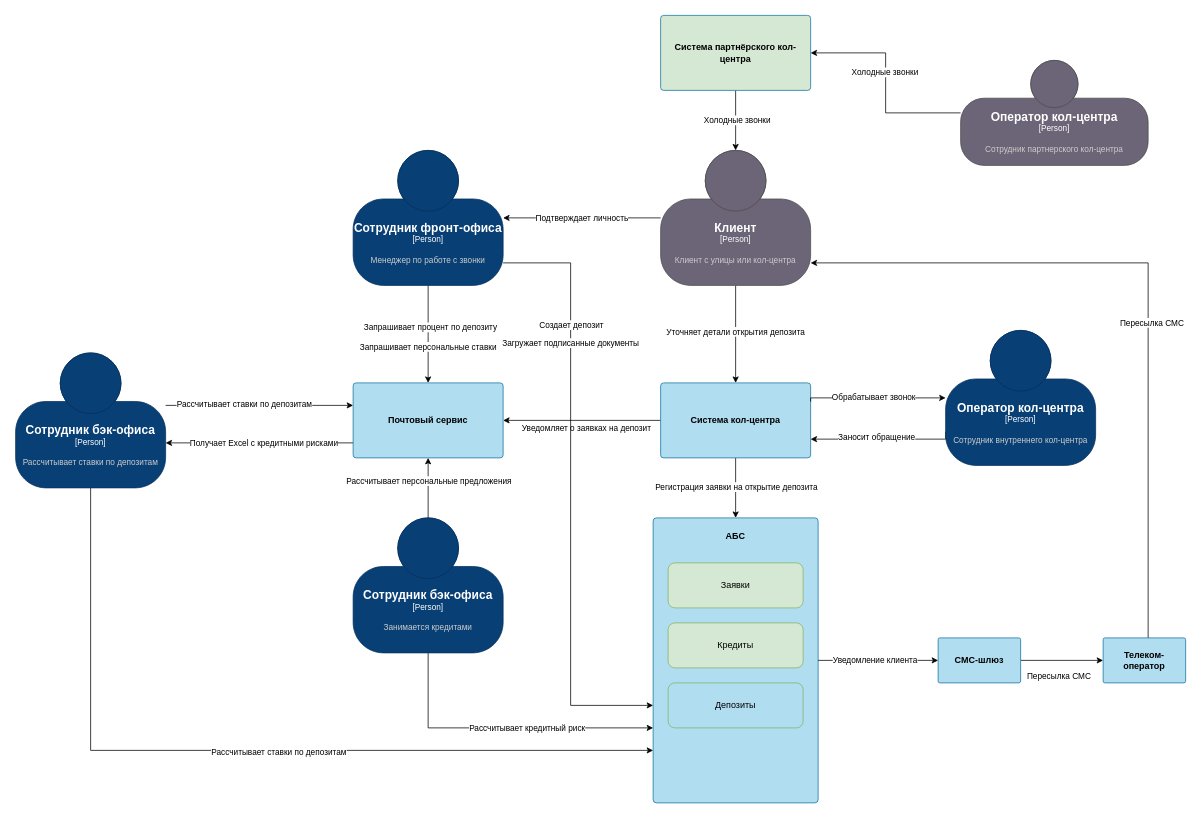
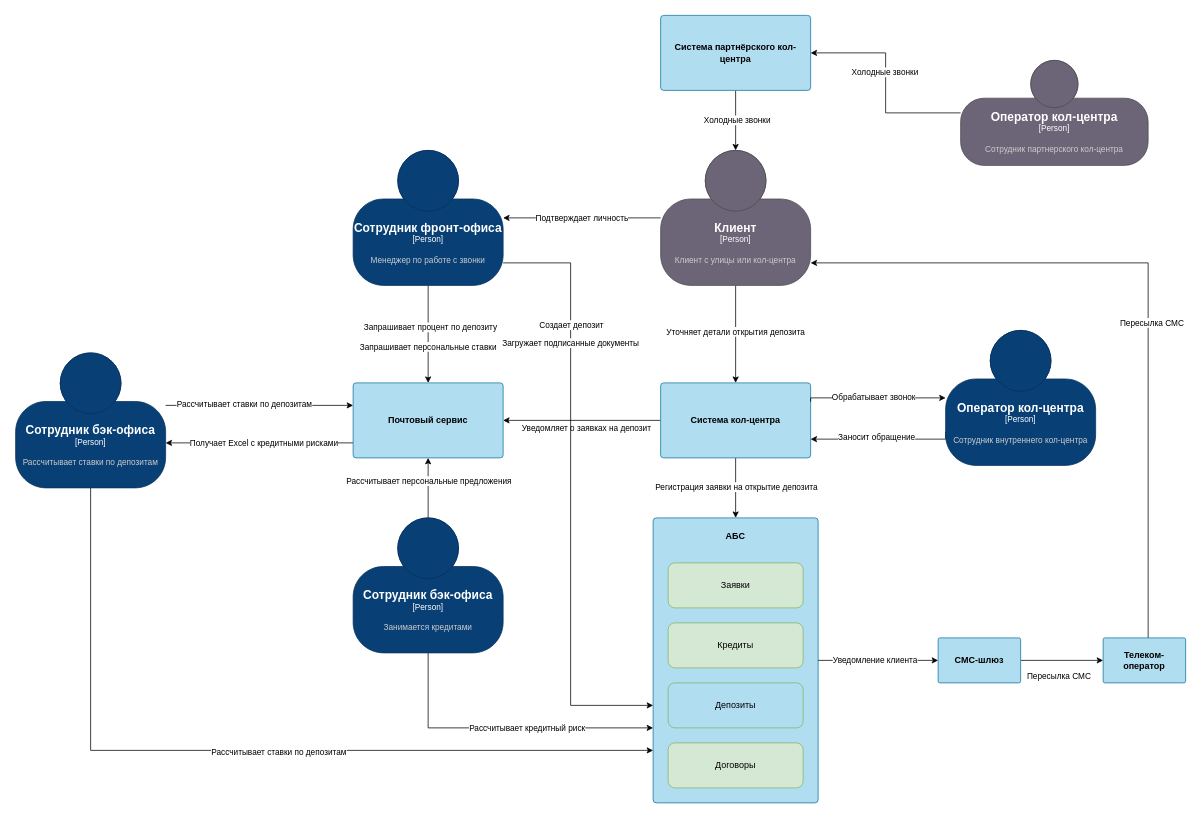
(735, 53) -> (735, 53)
none -> (735, 765)
